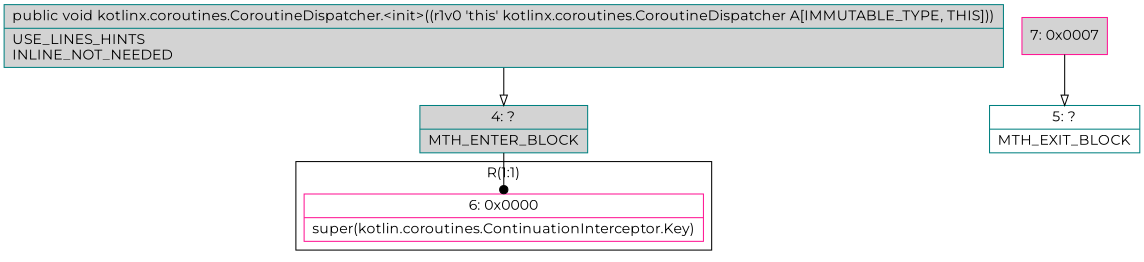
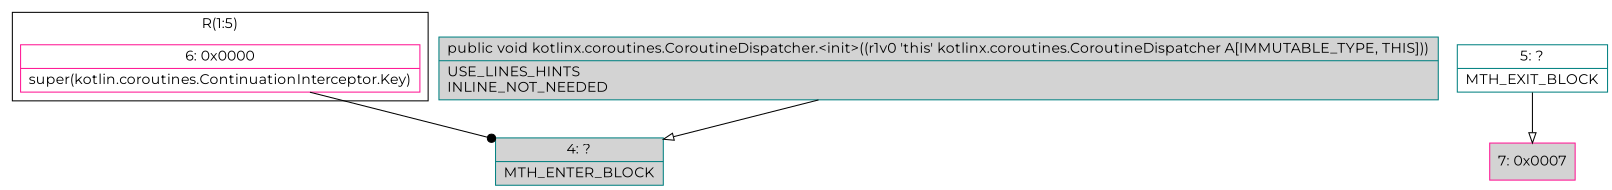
(1065, 75) -> (1532, 112)
(504, 169) -> (399, 115)
(504, 173) -> (220, 24)
